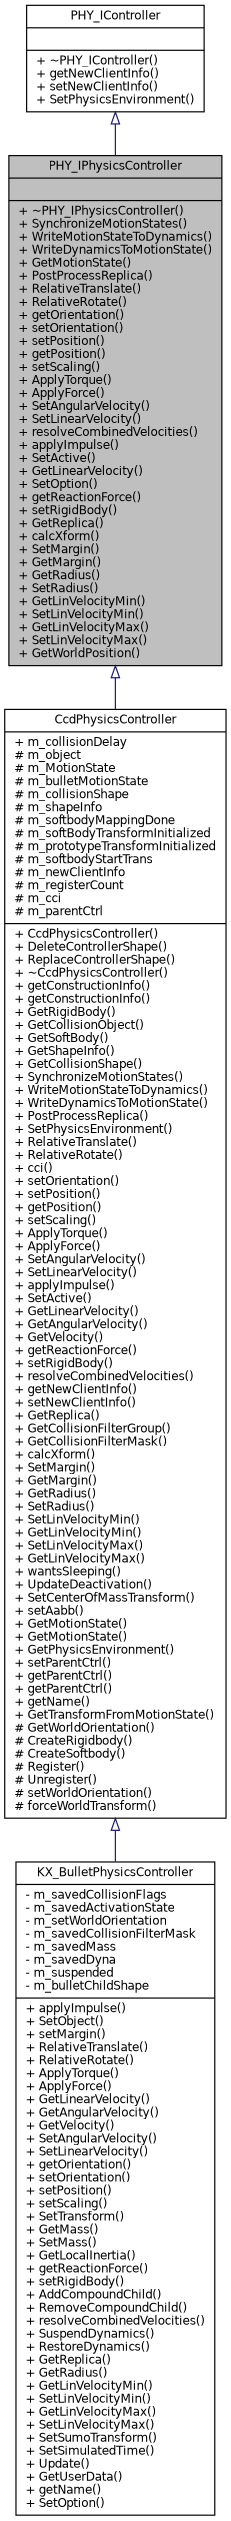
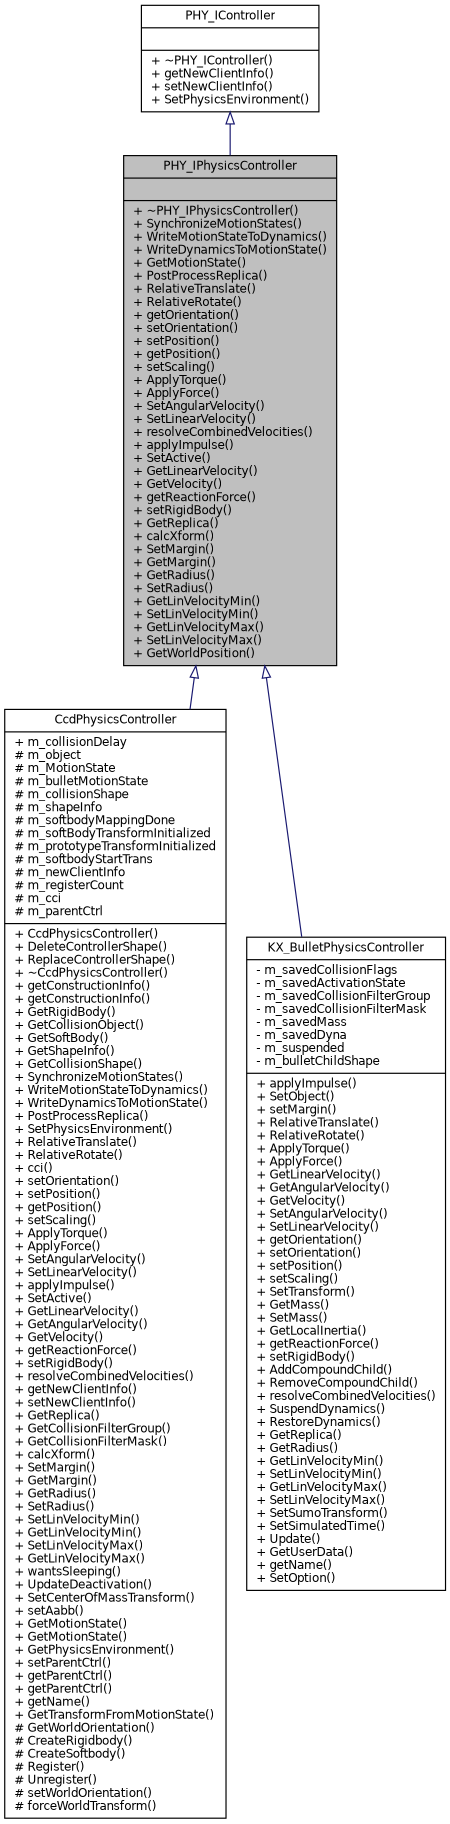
(58, 485) -> (178, 485)
(115, 1846) -> (284, 807)
(96, 1921) -> (344, 996)
